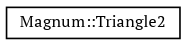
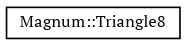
(93, 23) -> (93, 23)
